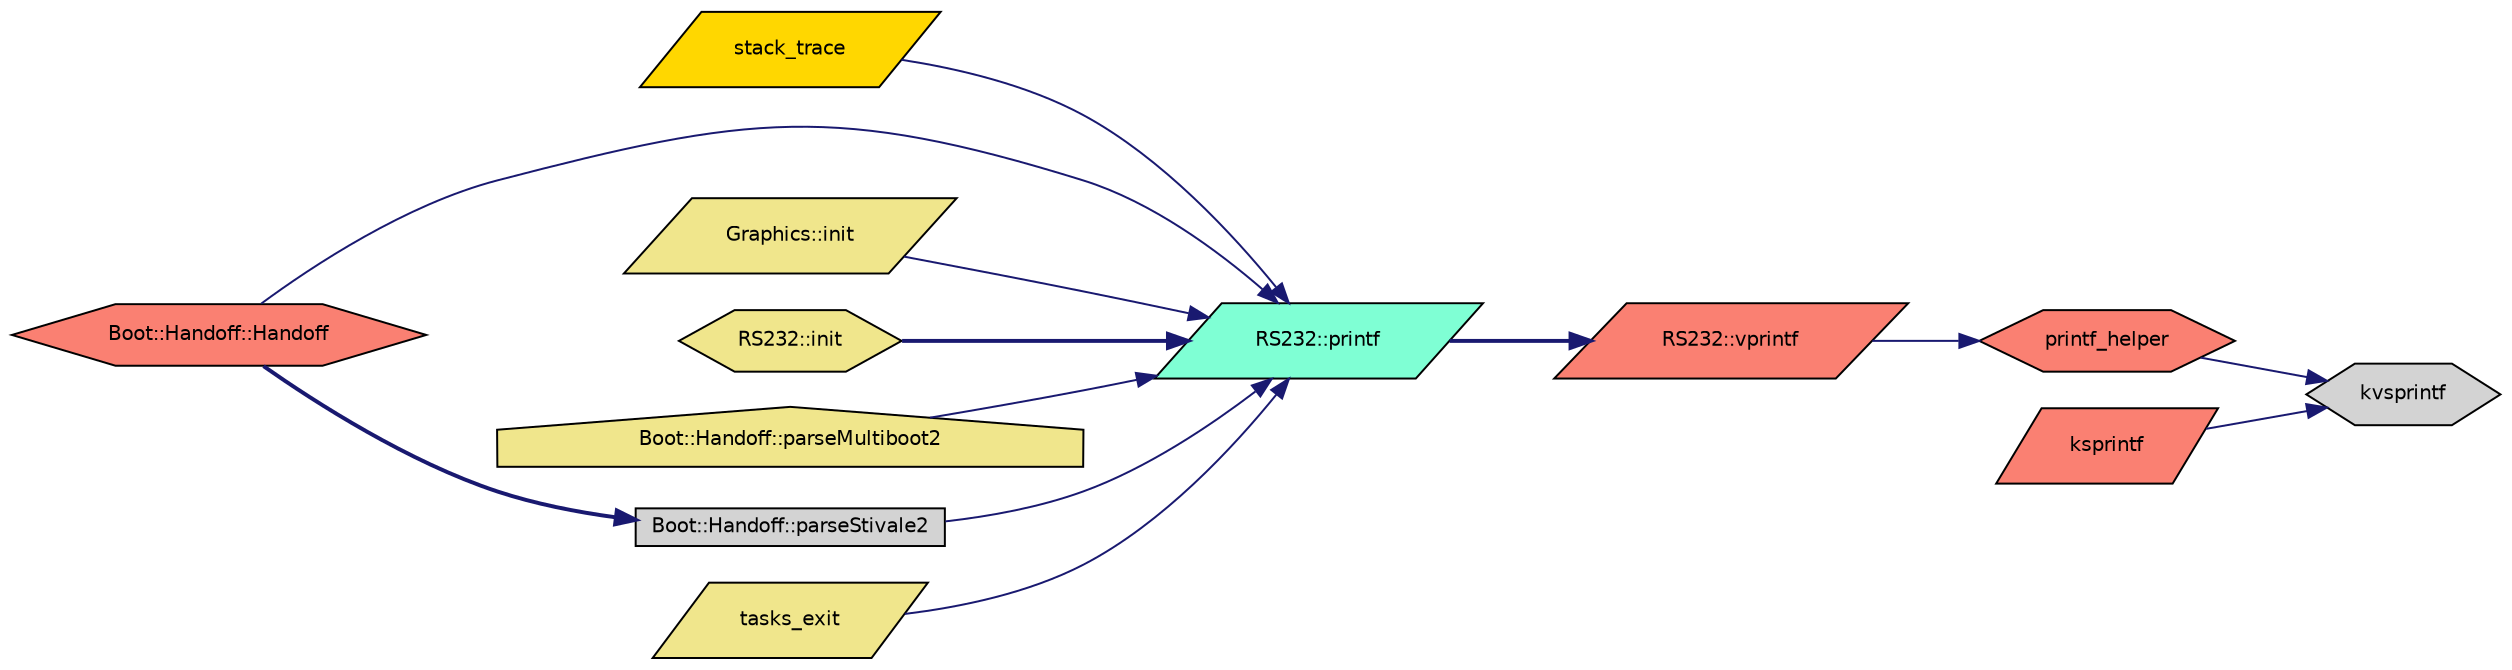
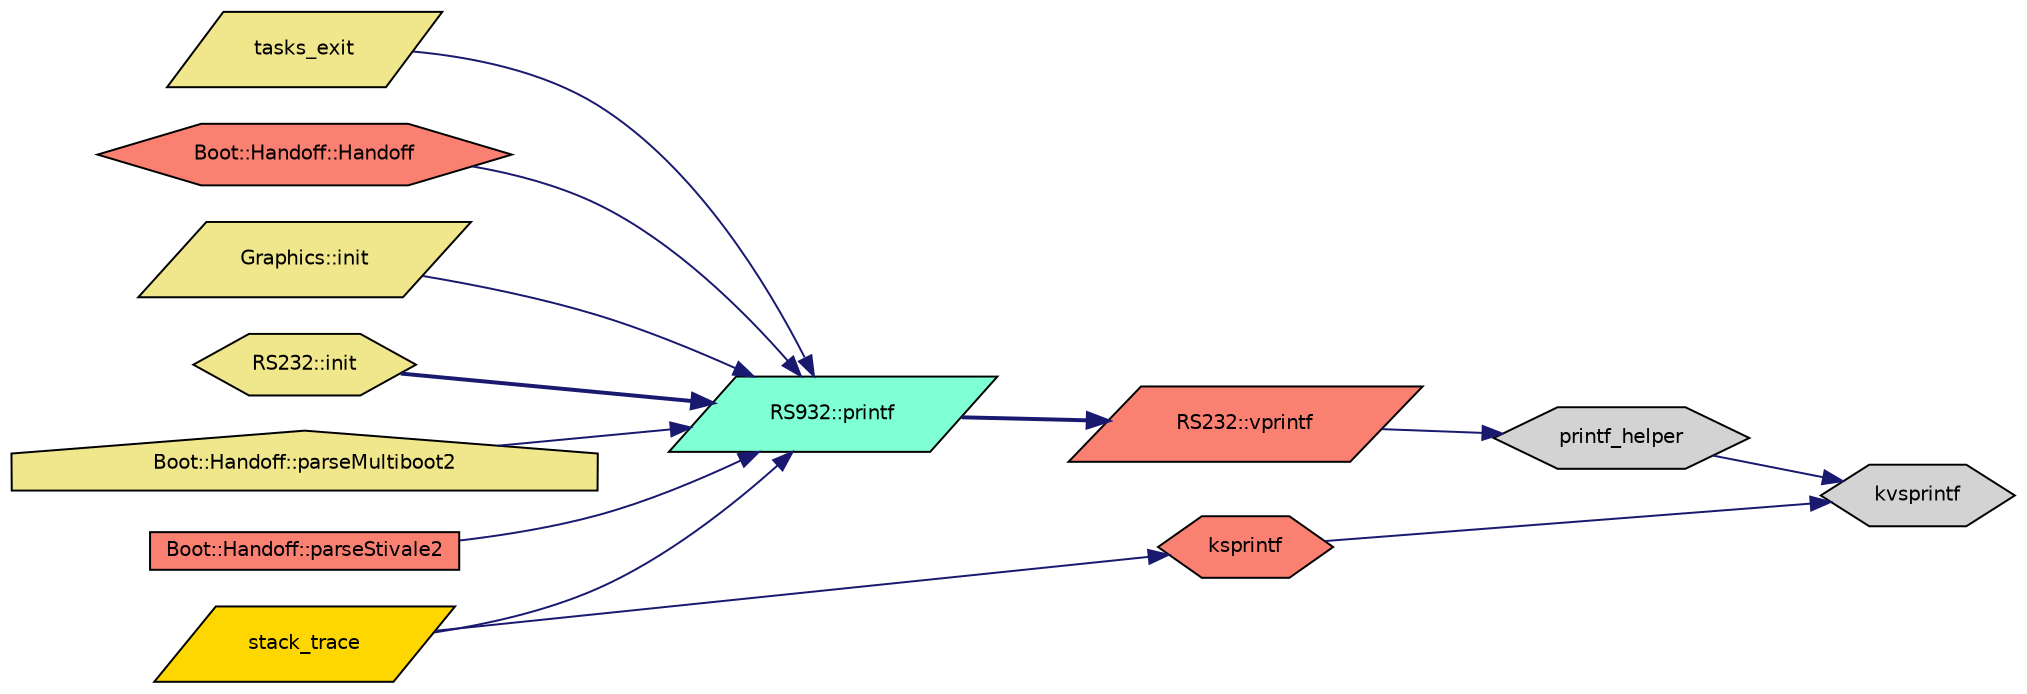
(1319, 341) -> (833, 414)
(2107, 341) -> (1621, 438)
(2107, 446) -> (1246, 547)
(430, 464) -> none
(790, 527) -> (305, 551)
none -> (792, 594)
